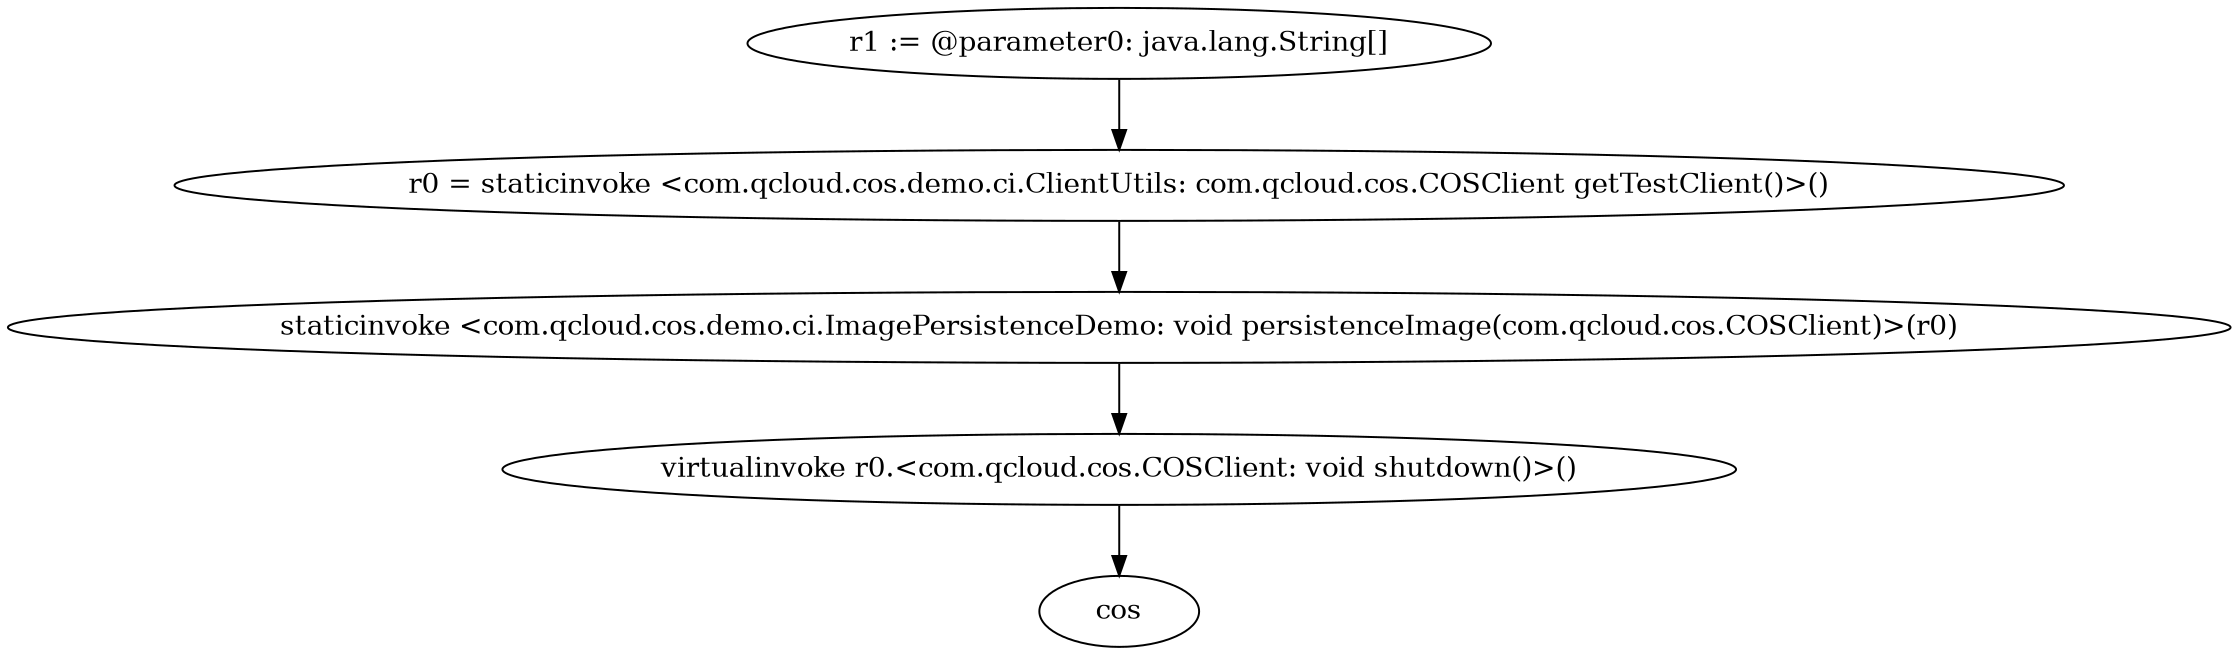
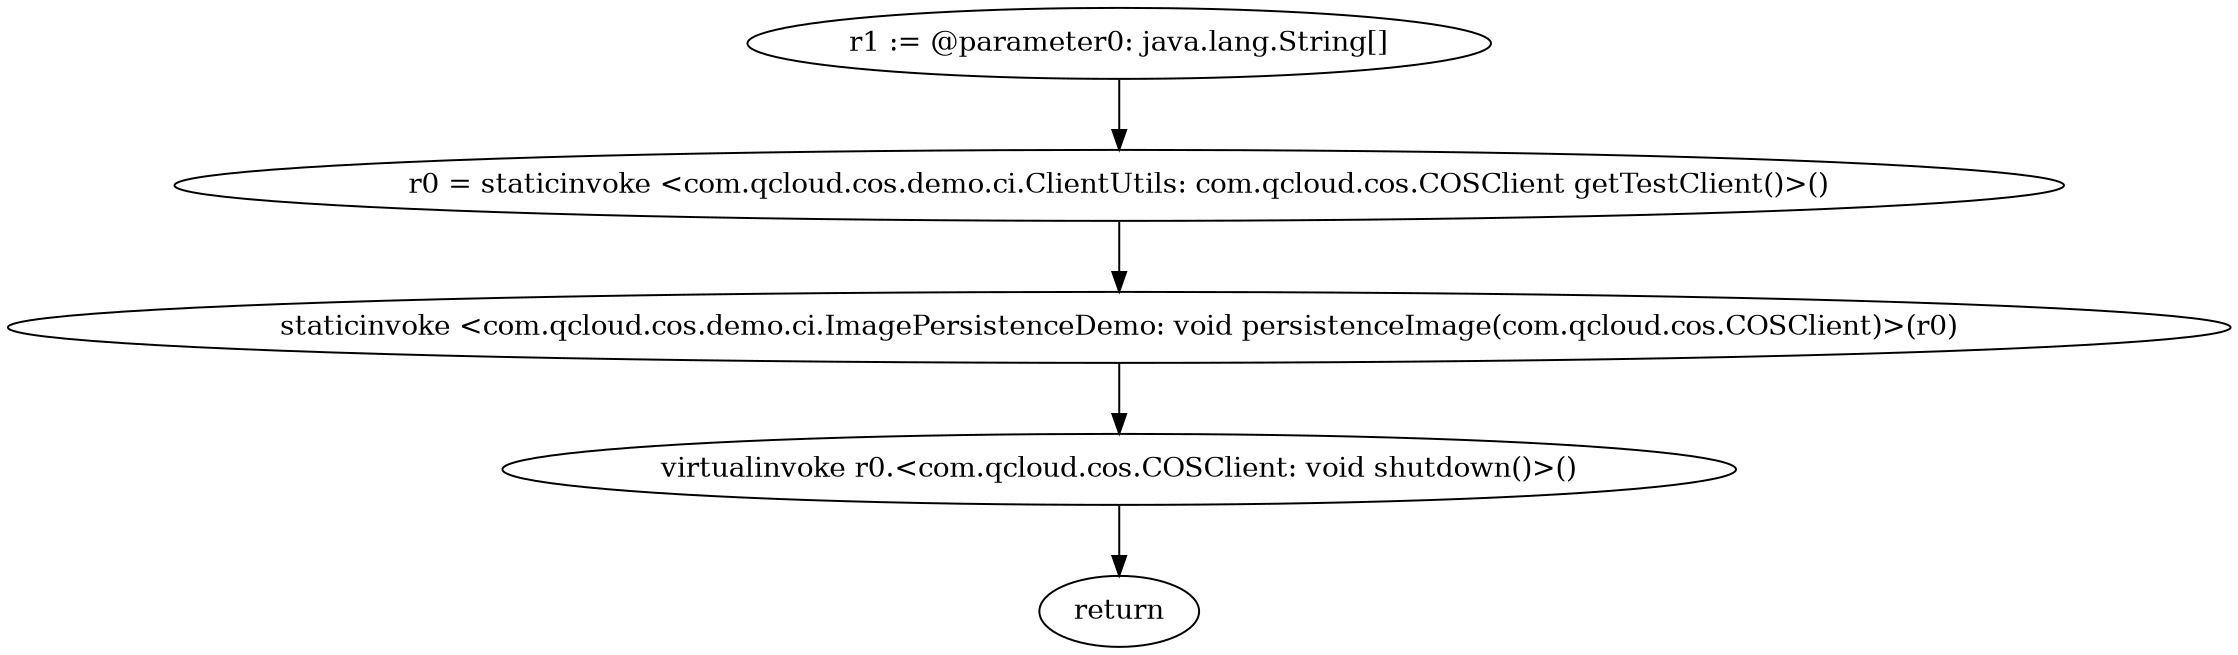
(1119, 611) -> (1119, 611)
